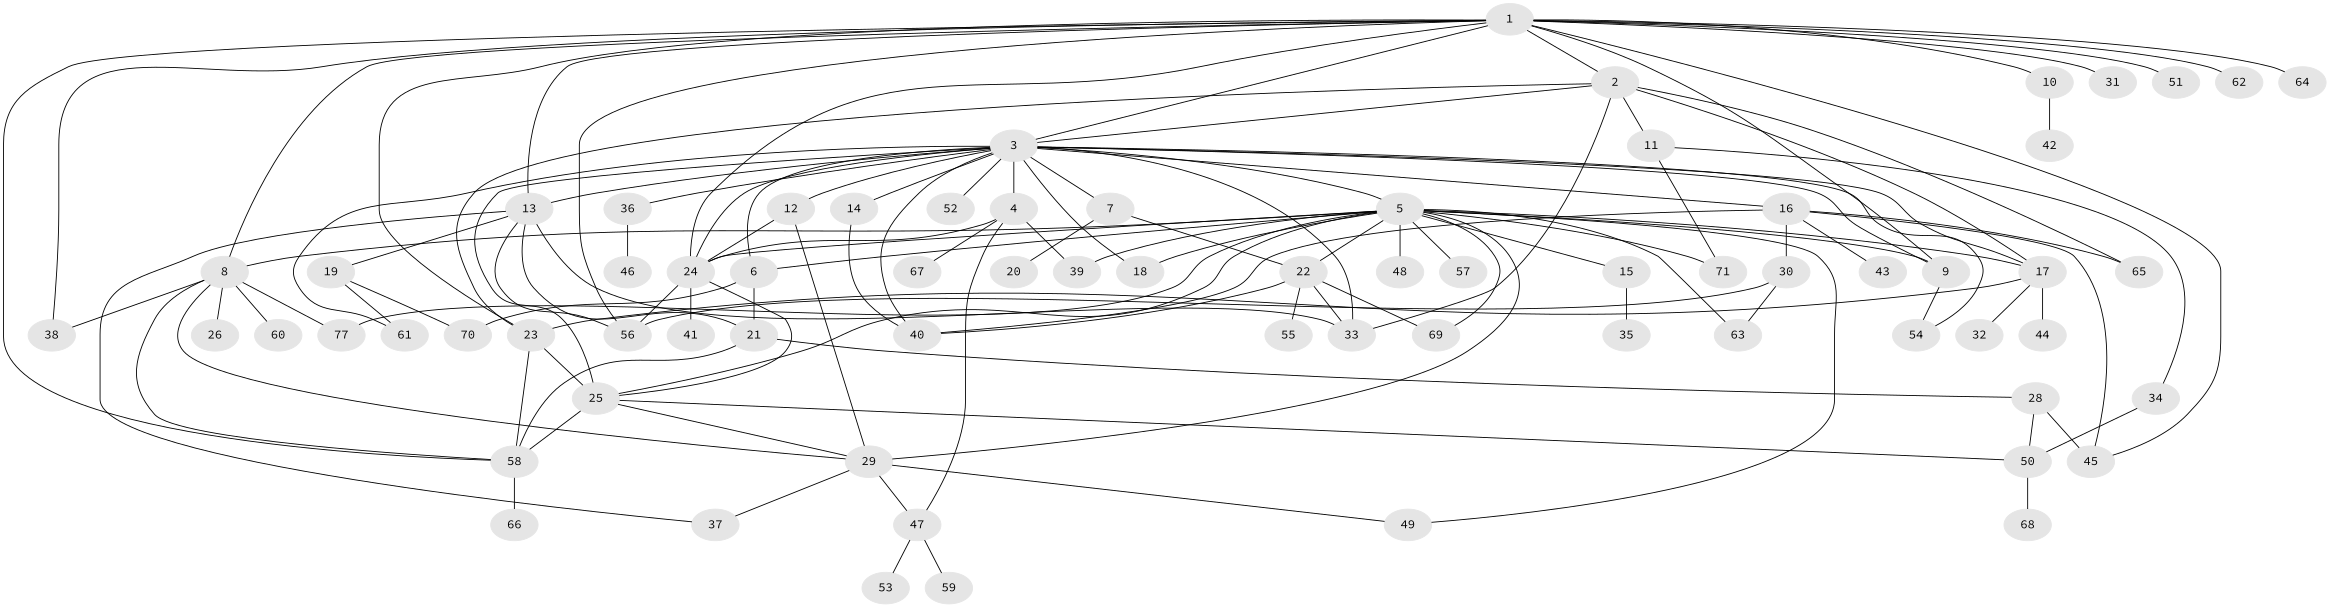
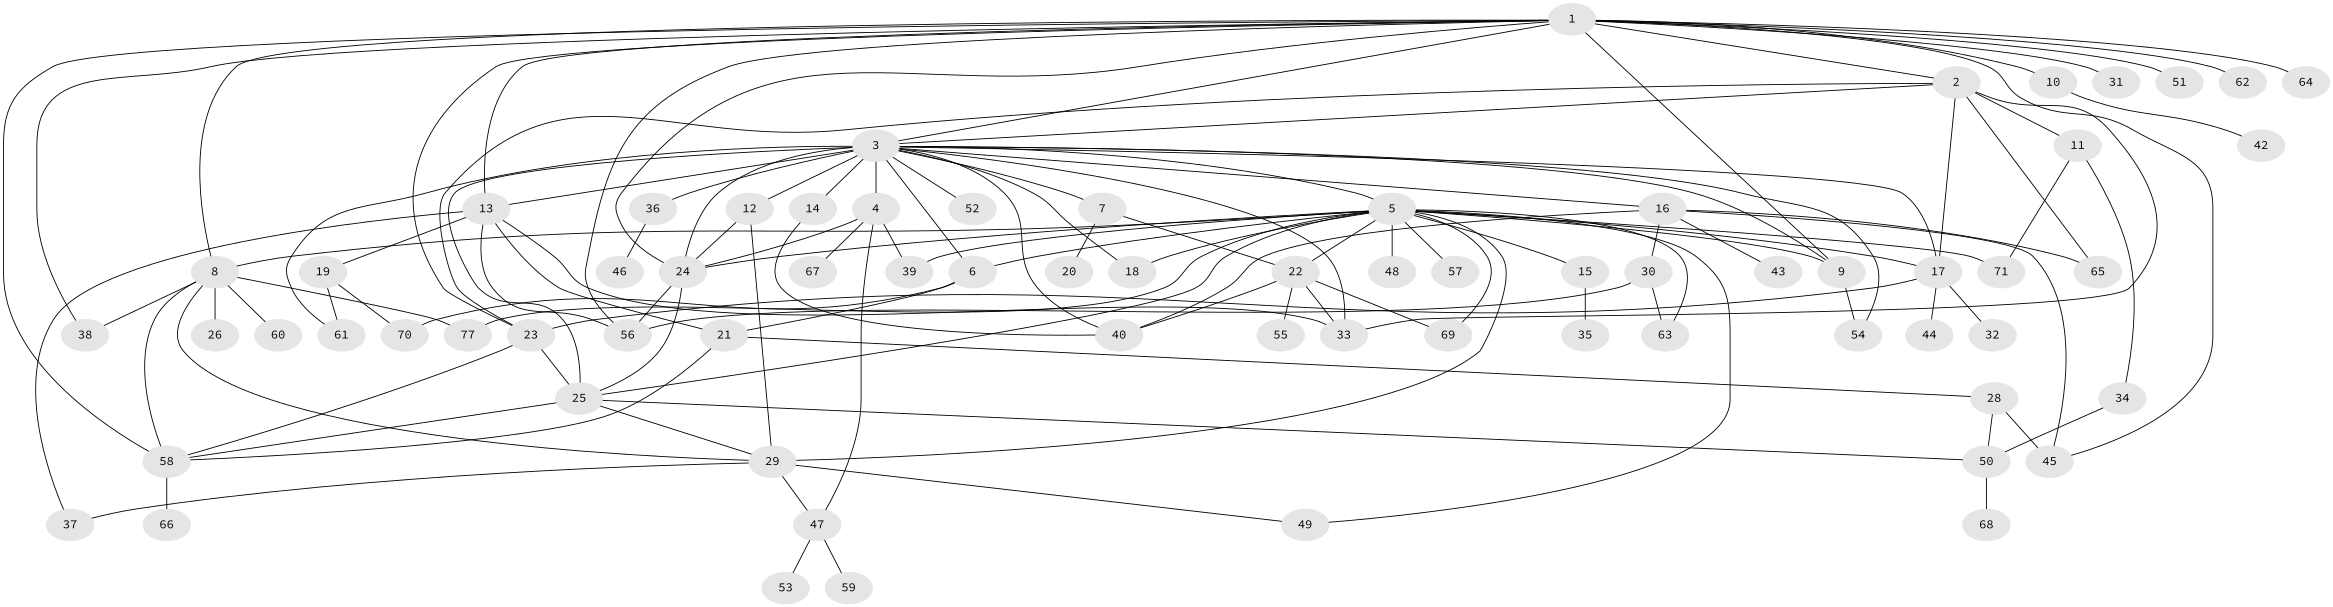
(691, 335) -> none
